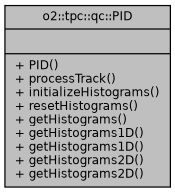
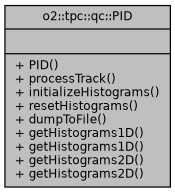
(71, 120) -> (61, 120)
